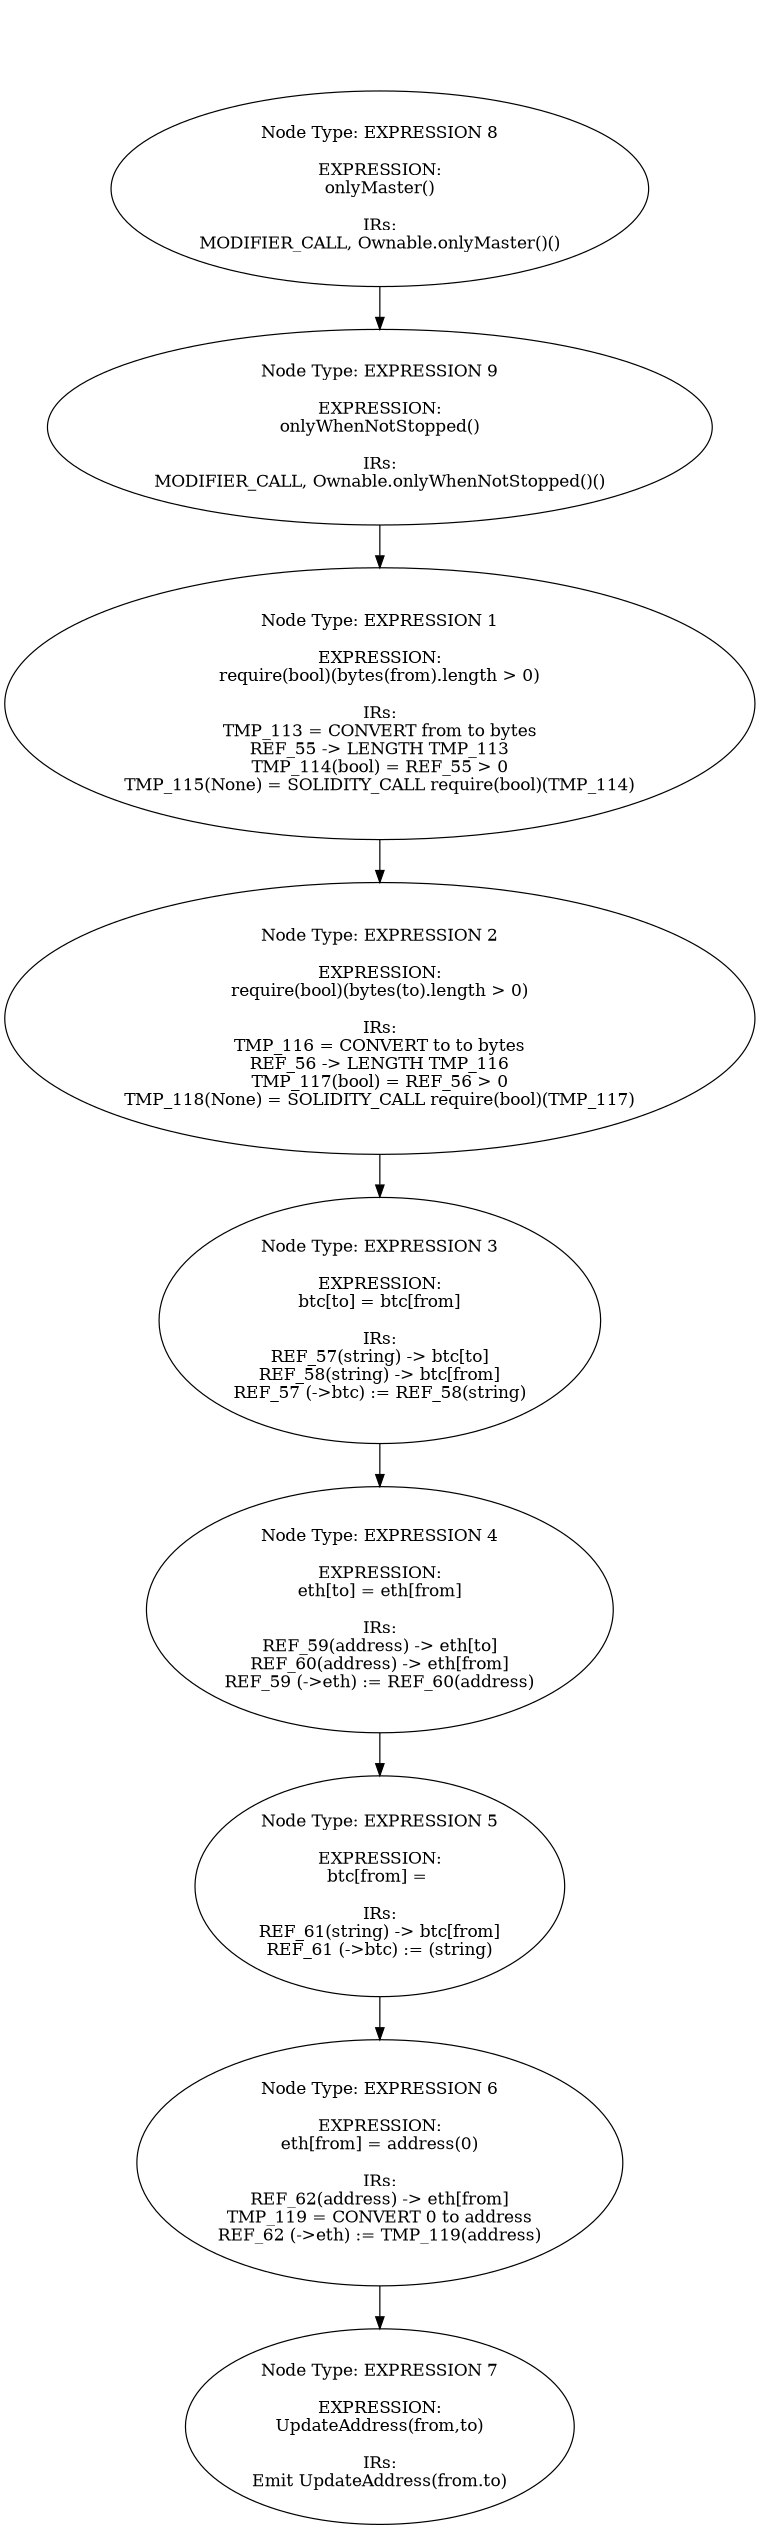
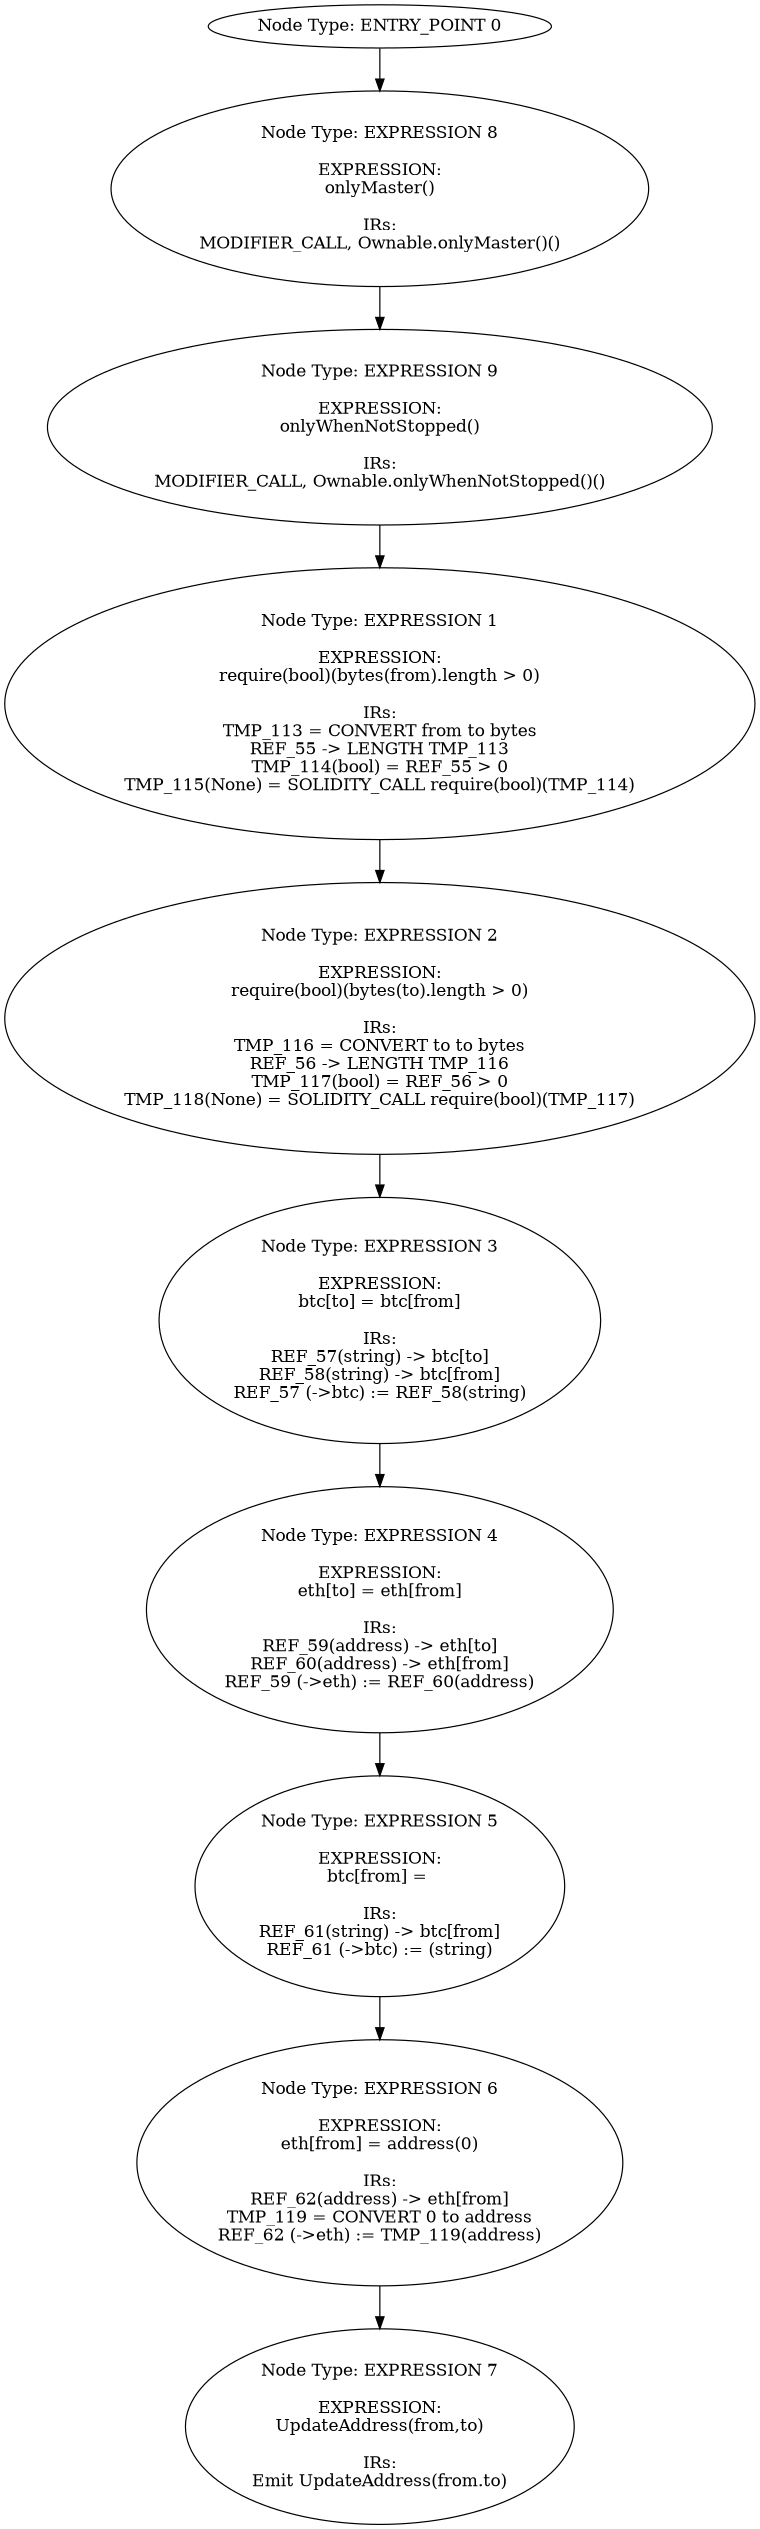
none -> (380, 26)
